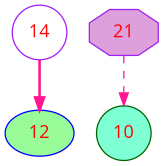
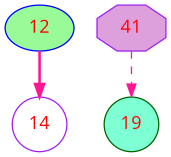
(124, 32) -> (131, 28)
(40, 79) -> (40, 68)
(124, 133) -> (131, 124)
